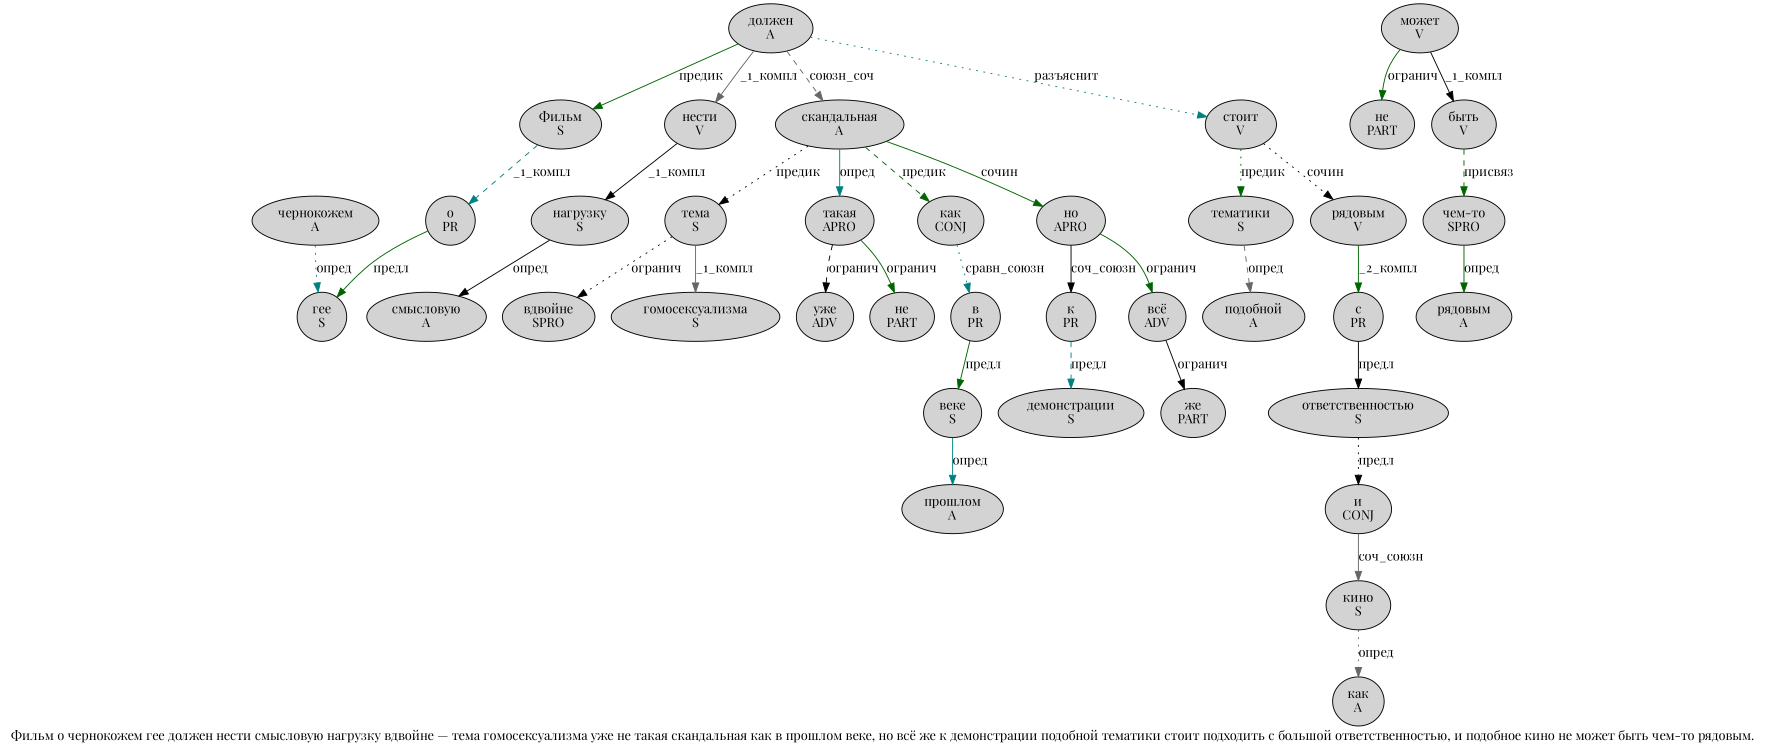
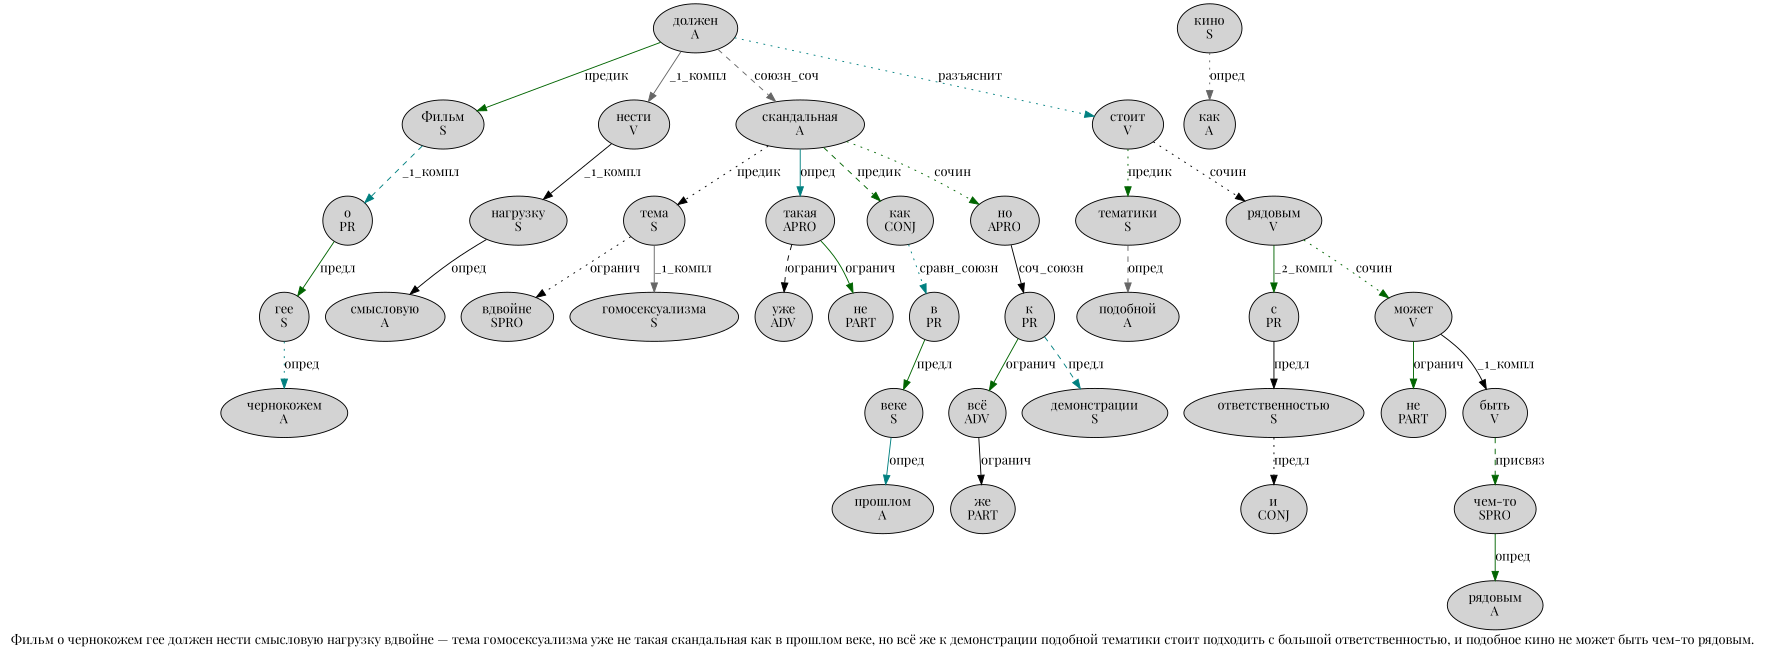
(961, 170) -> (910, 168)
(1130, 254) -> (1006, 361)
(316, 264) -> (284, 360)
none -> (1343, 266)
(1358, 552) -> none
